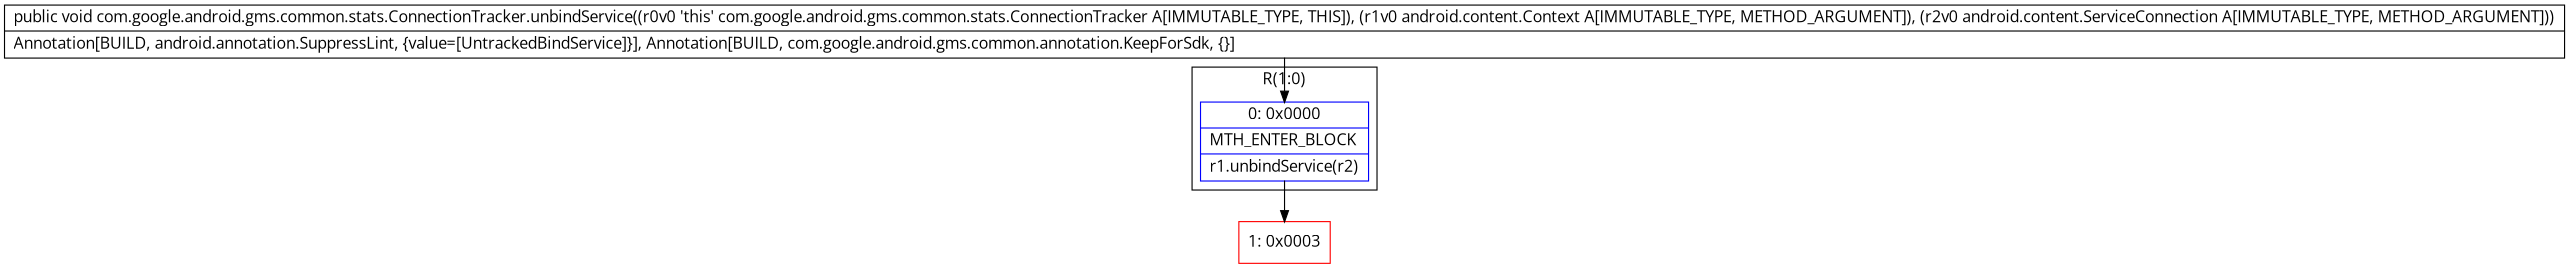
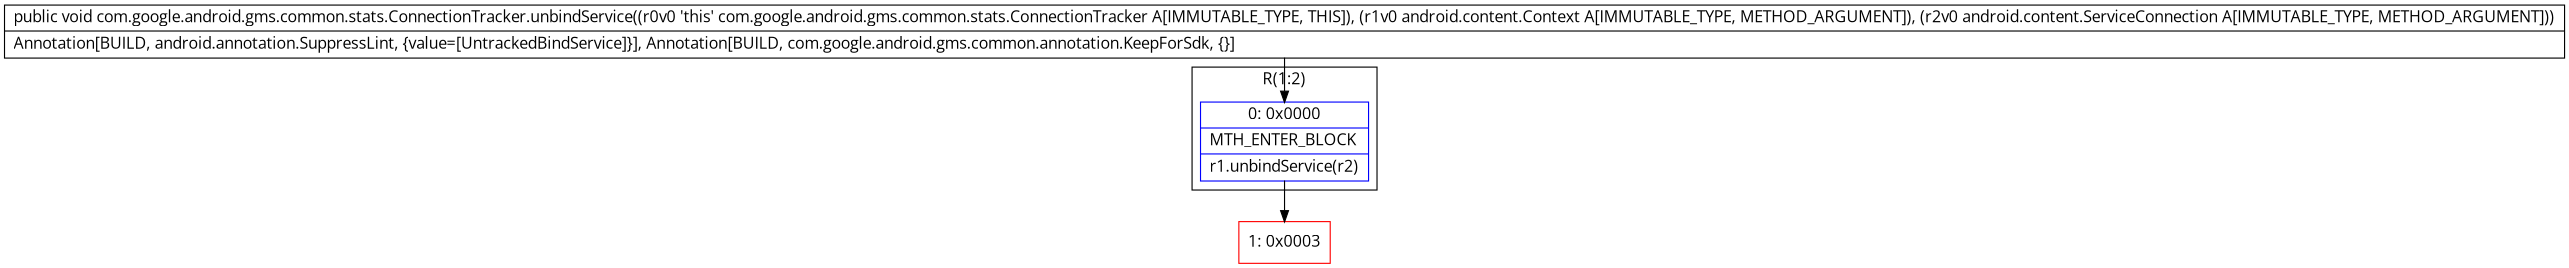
(1285, 80) -> (1285, 80)
